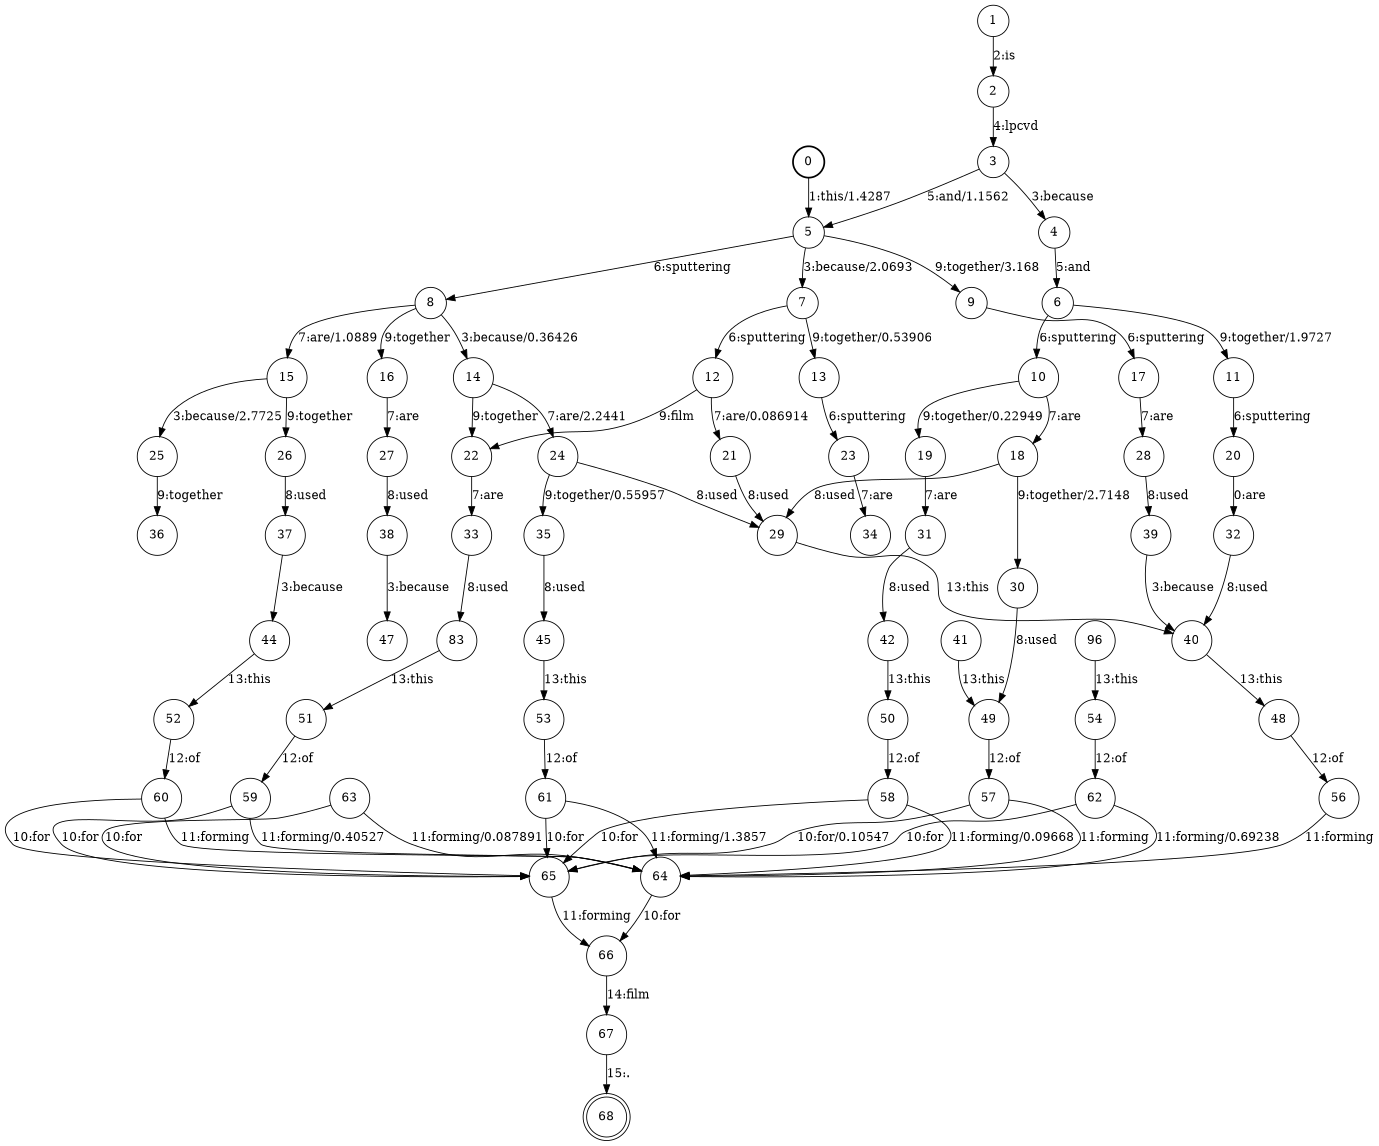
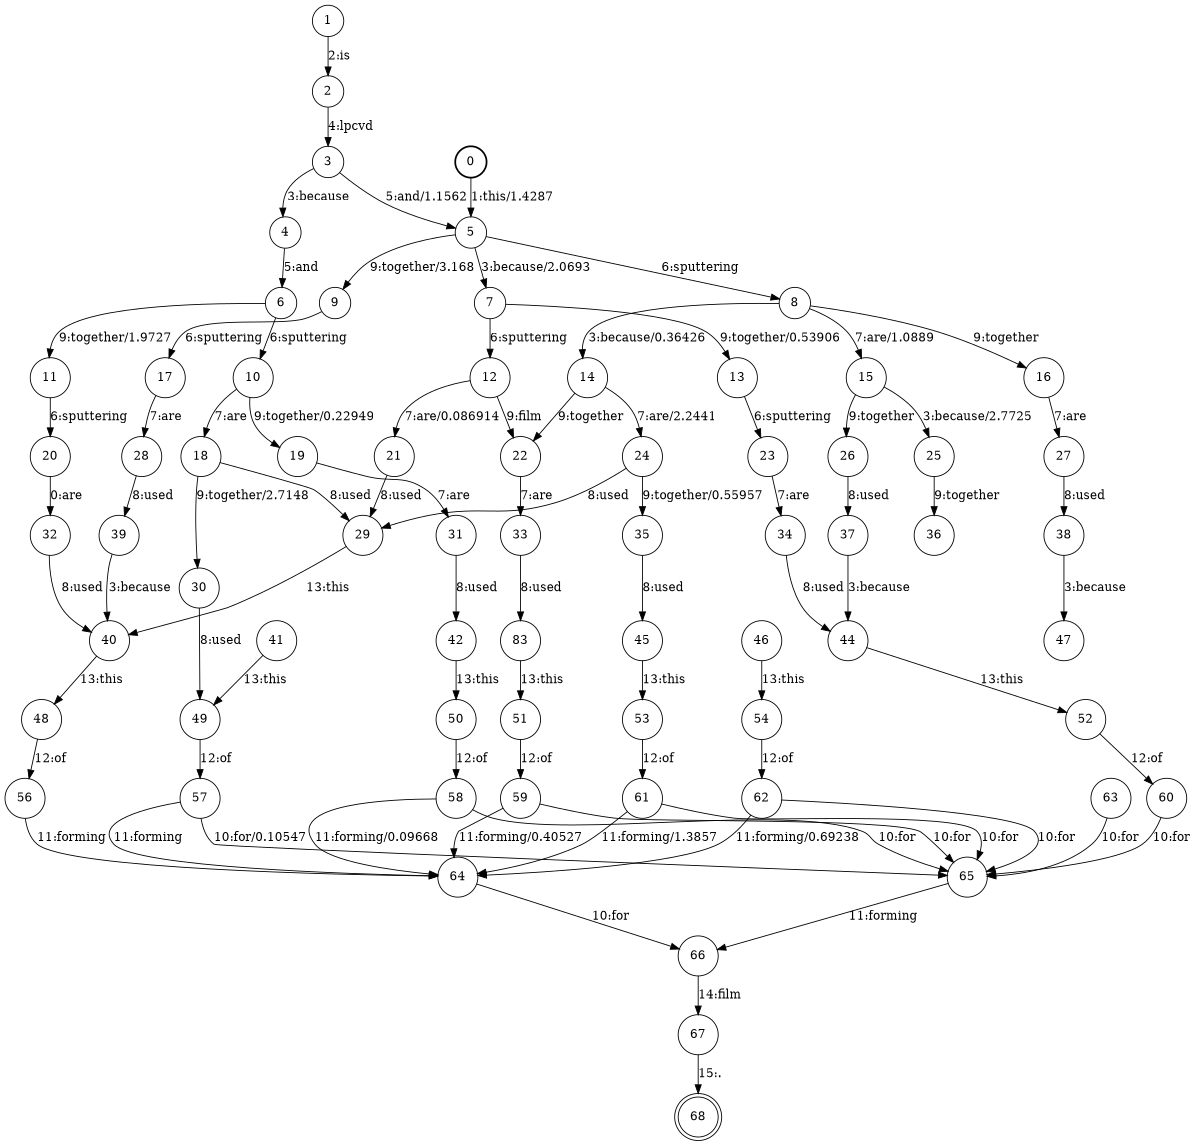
none -> (796, 596)
(1095, 641) -> (762, 641)
(424, 848) -> none
(270, 852) -> none
